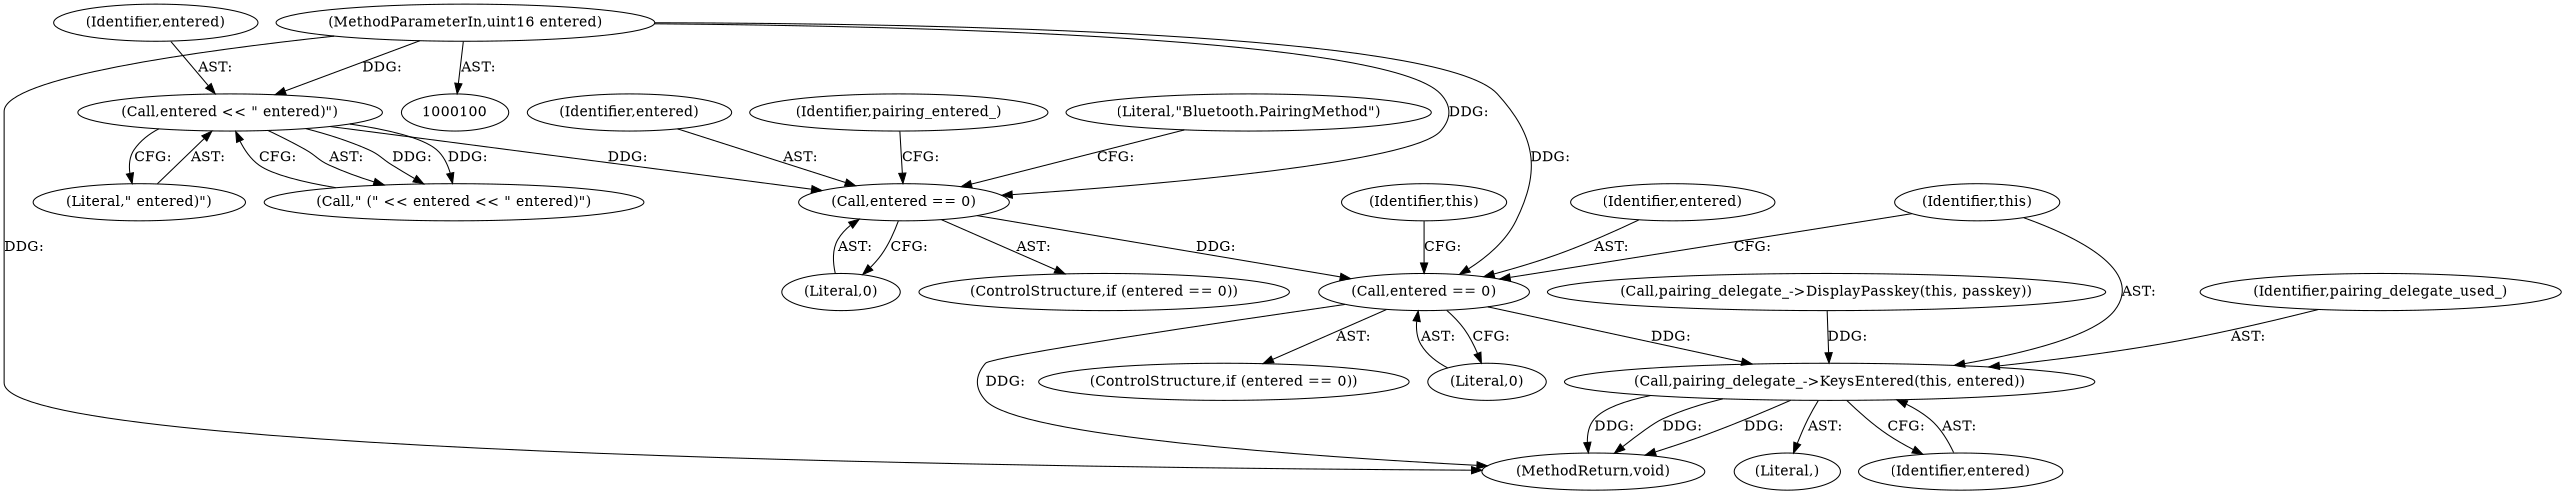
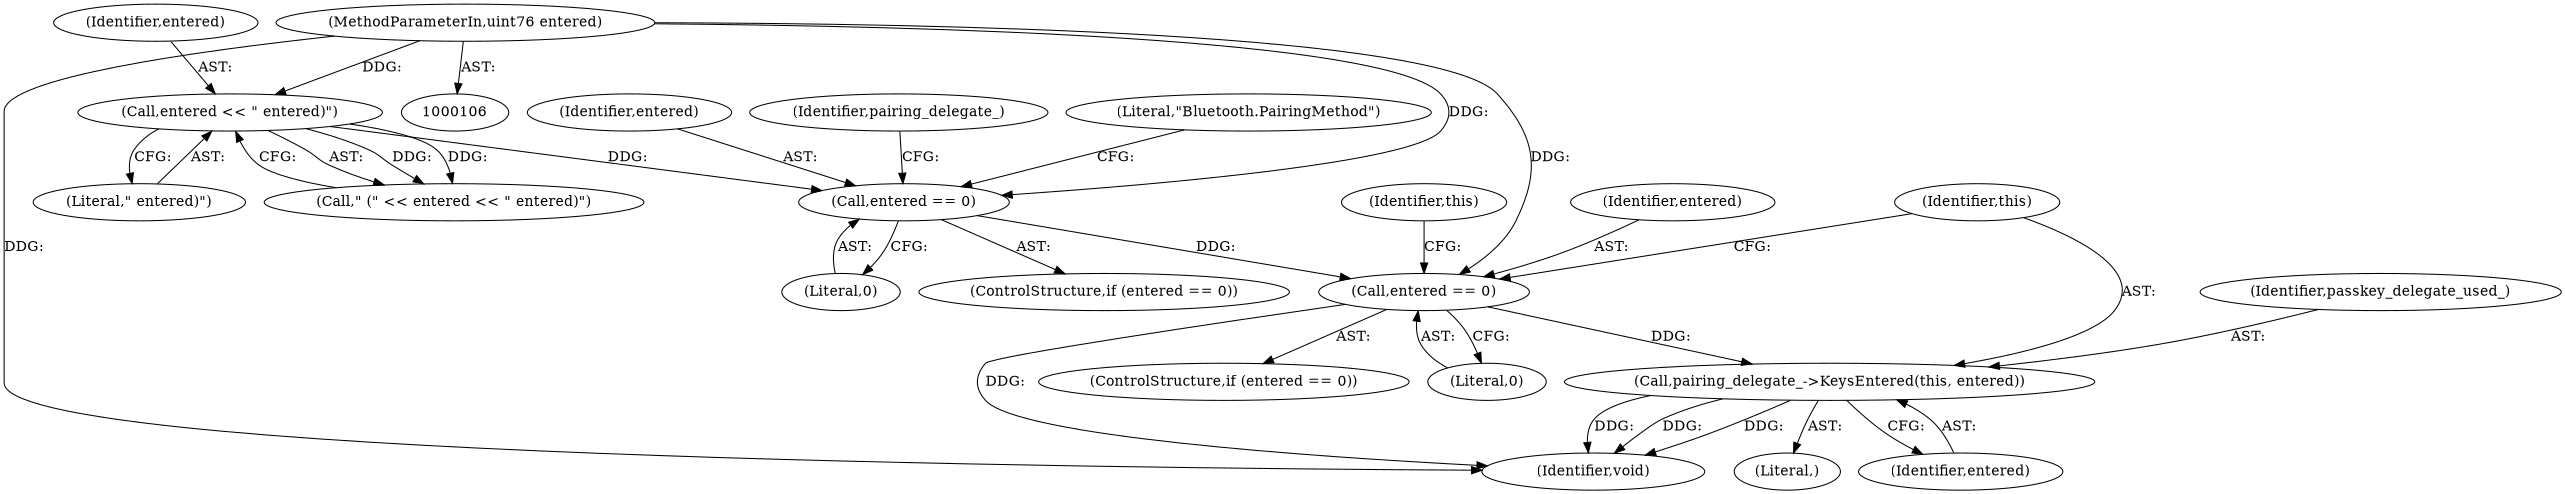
(465, 23) -> (465, 23)
(455, 112) -> (455, 112)
(899, 112) -> (899, 112)
(1827, 292) -> none
(2381, 292) -> (2381, 292)
(1593, 472) -> (1593, 472)
